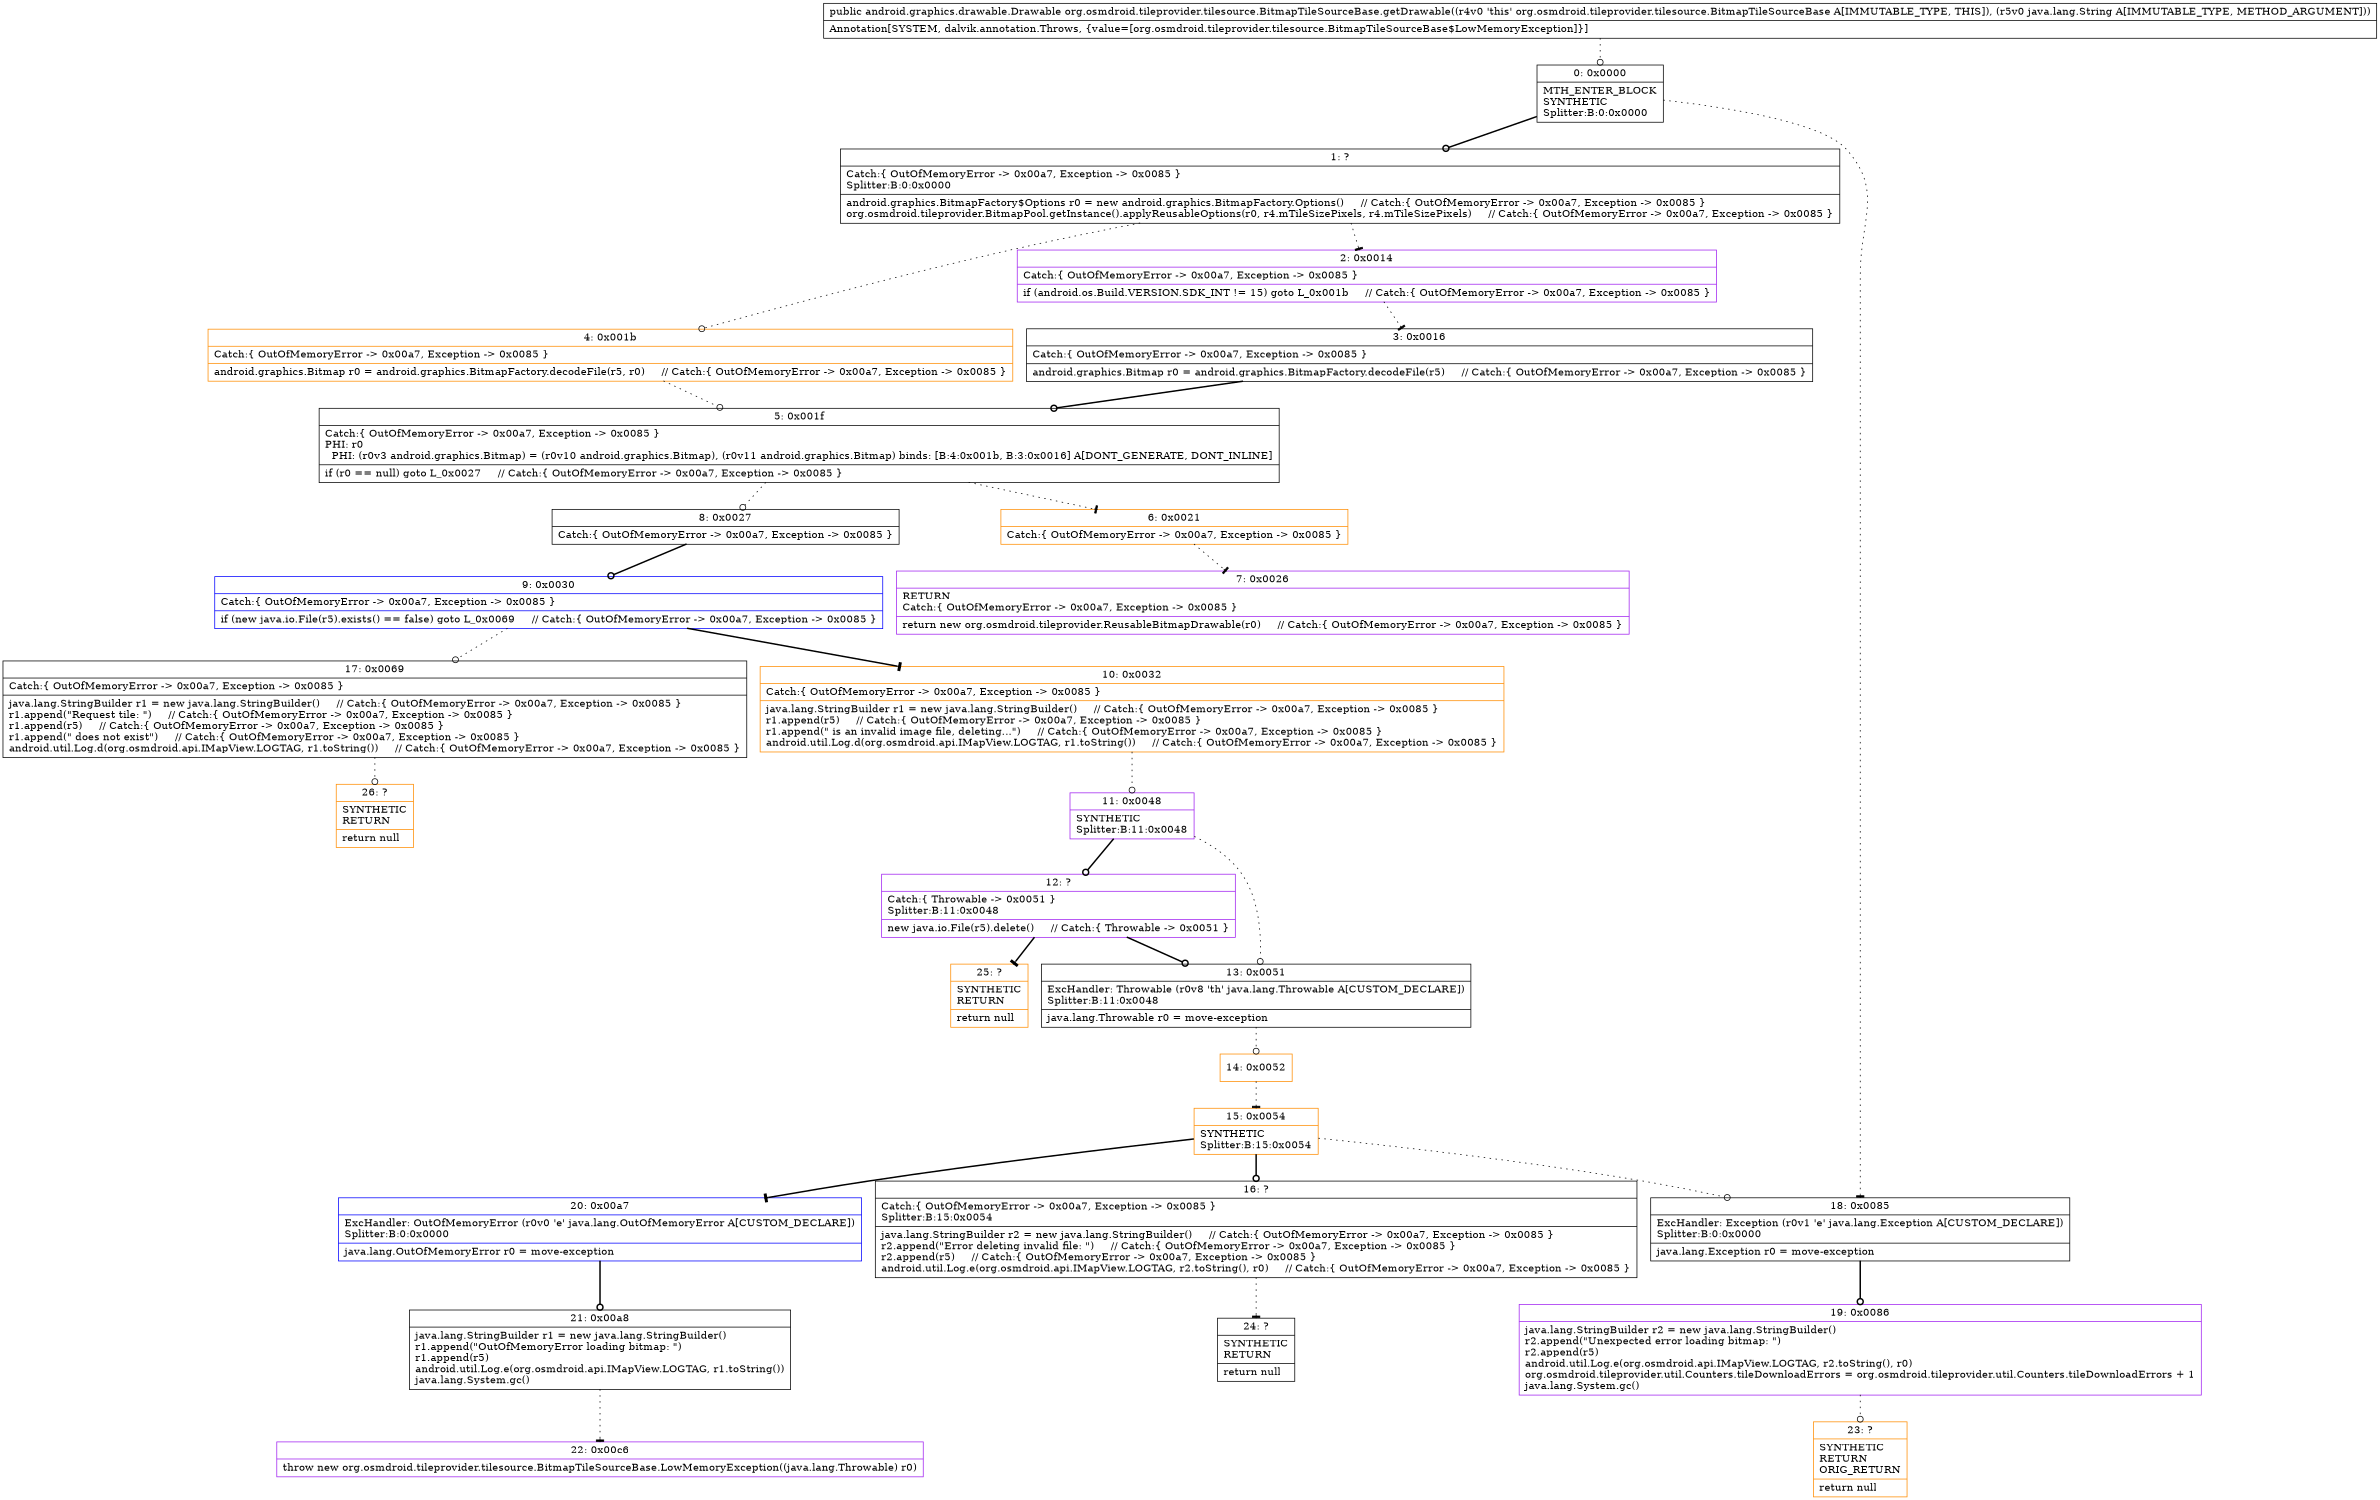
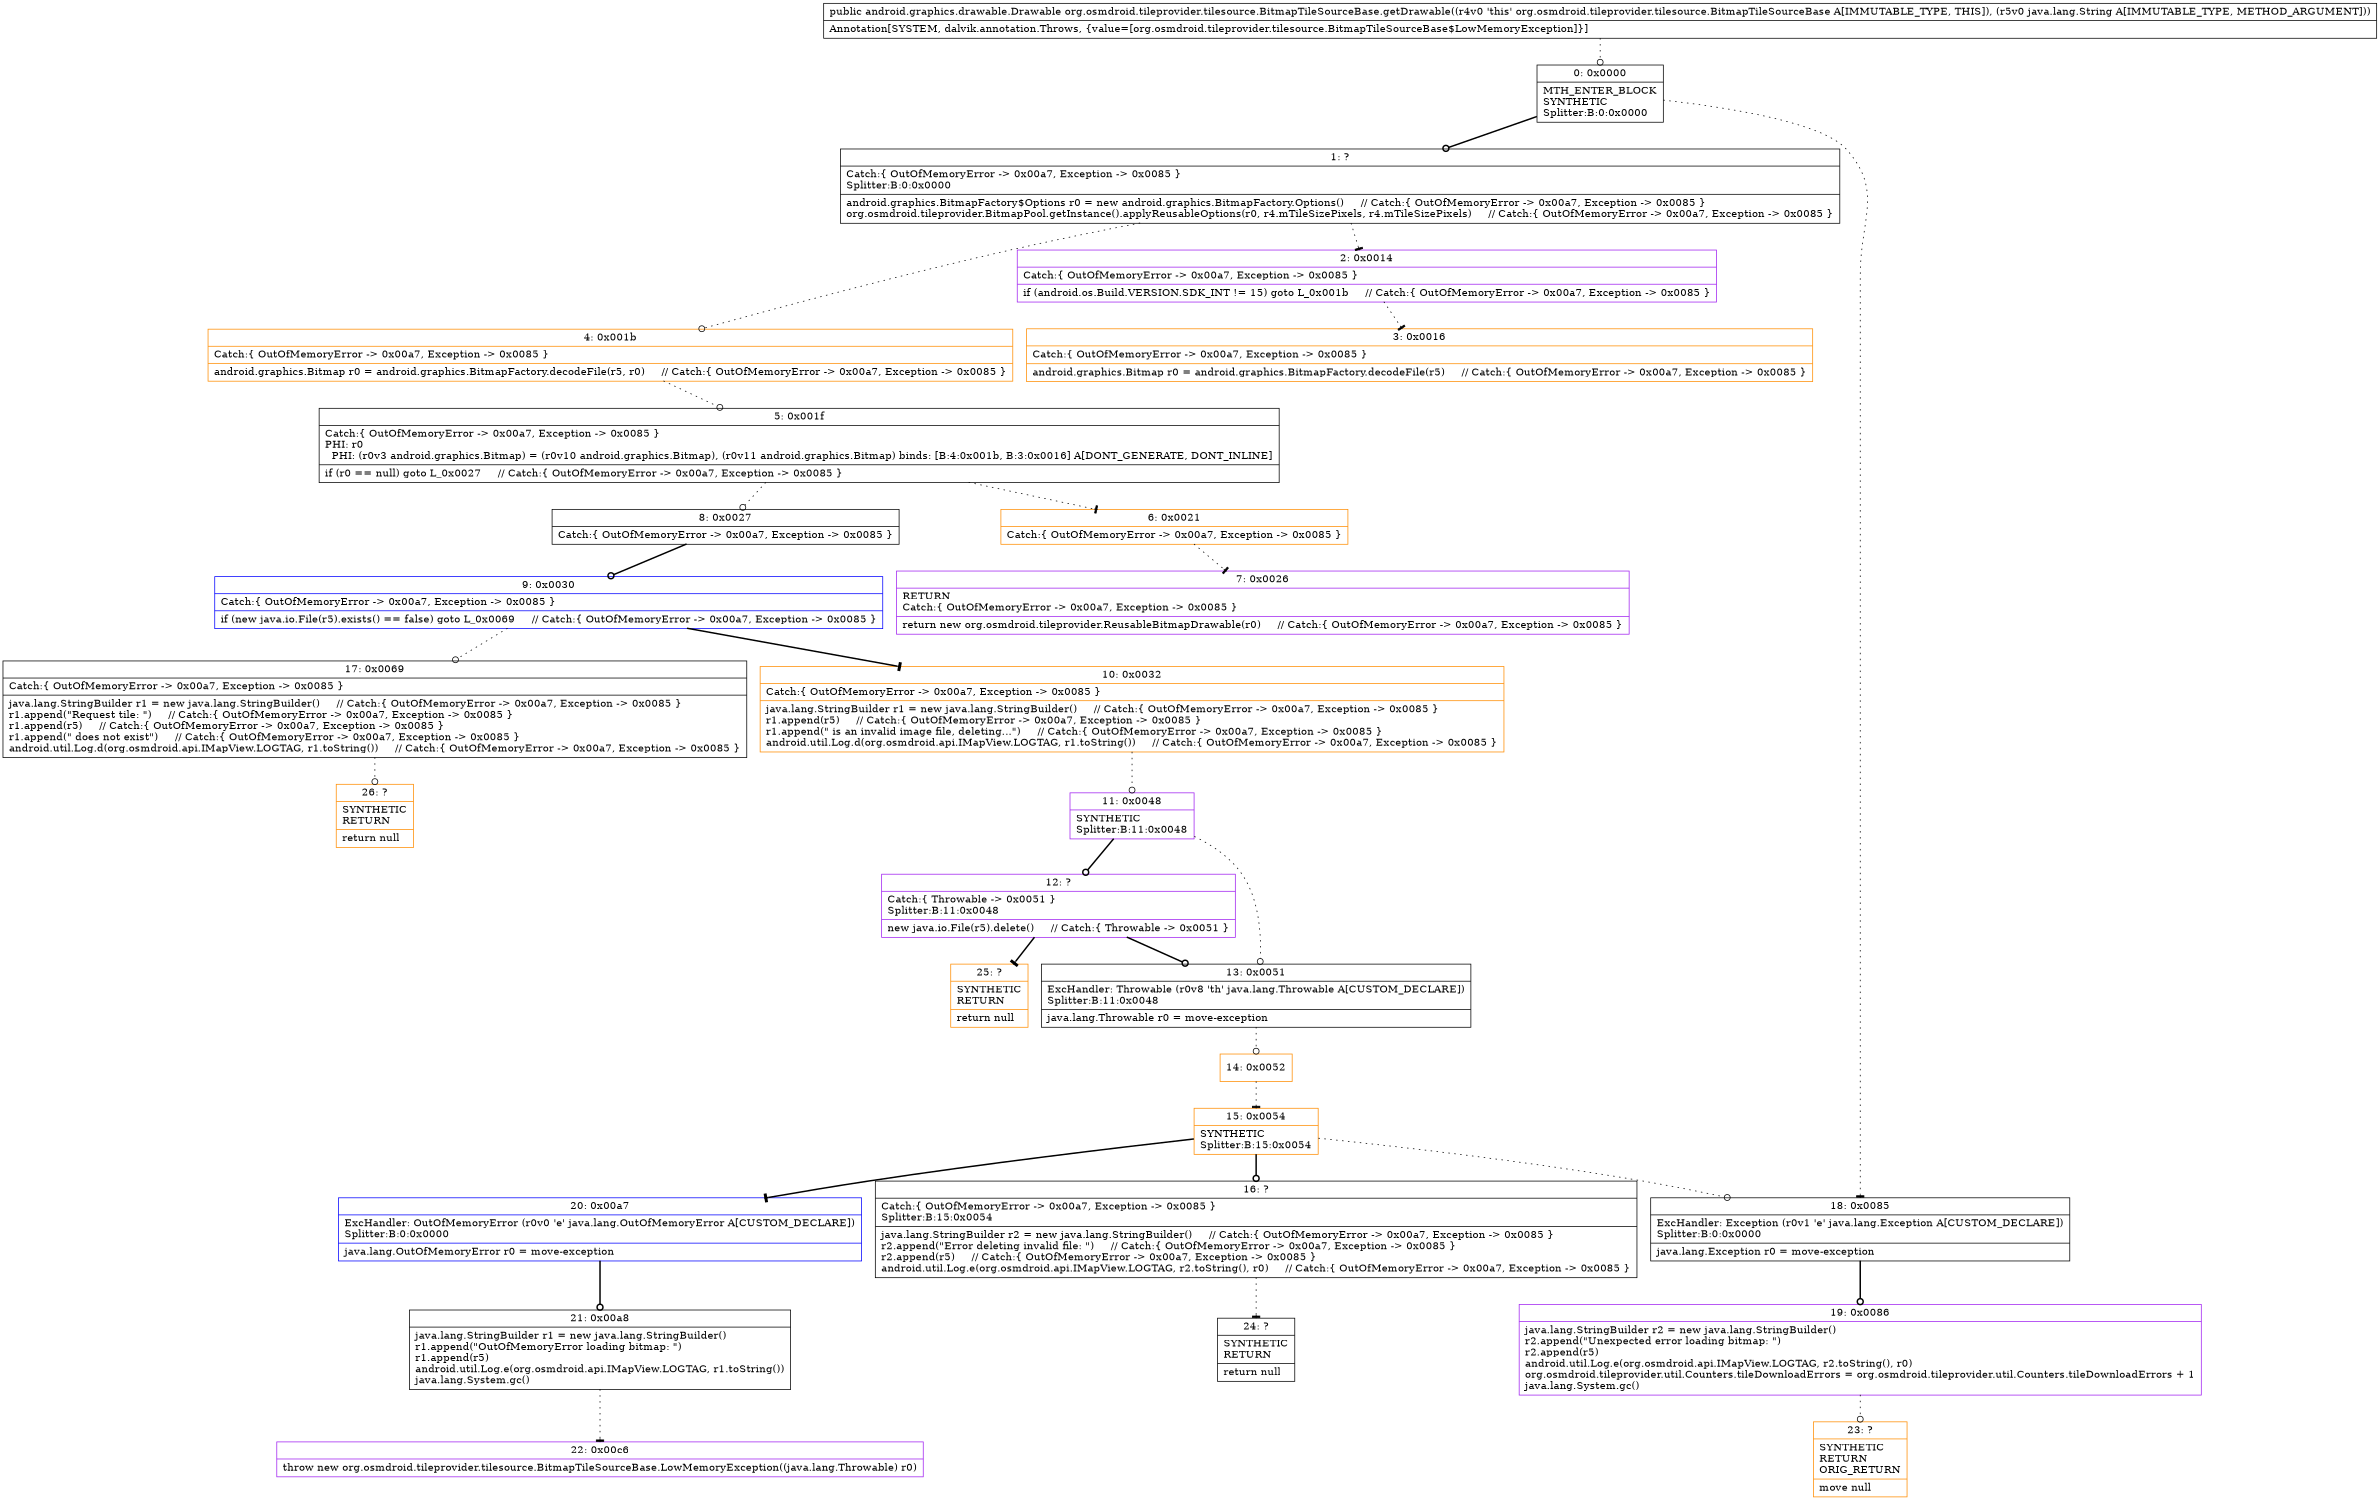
(1420, 355) -> (1420, 355)
(1150, 394) -> none
(1848, 1488) -> (1845, 1488)
